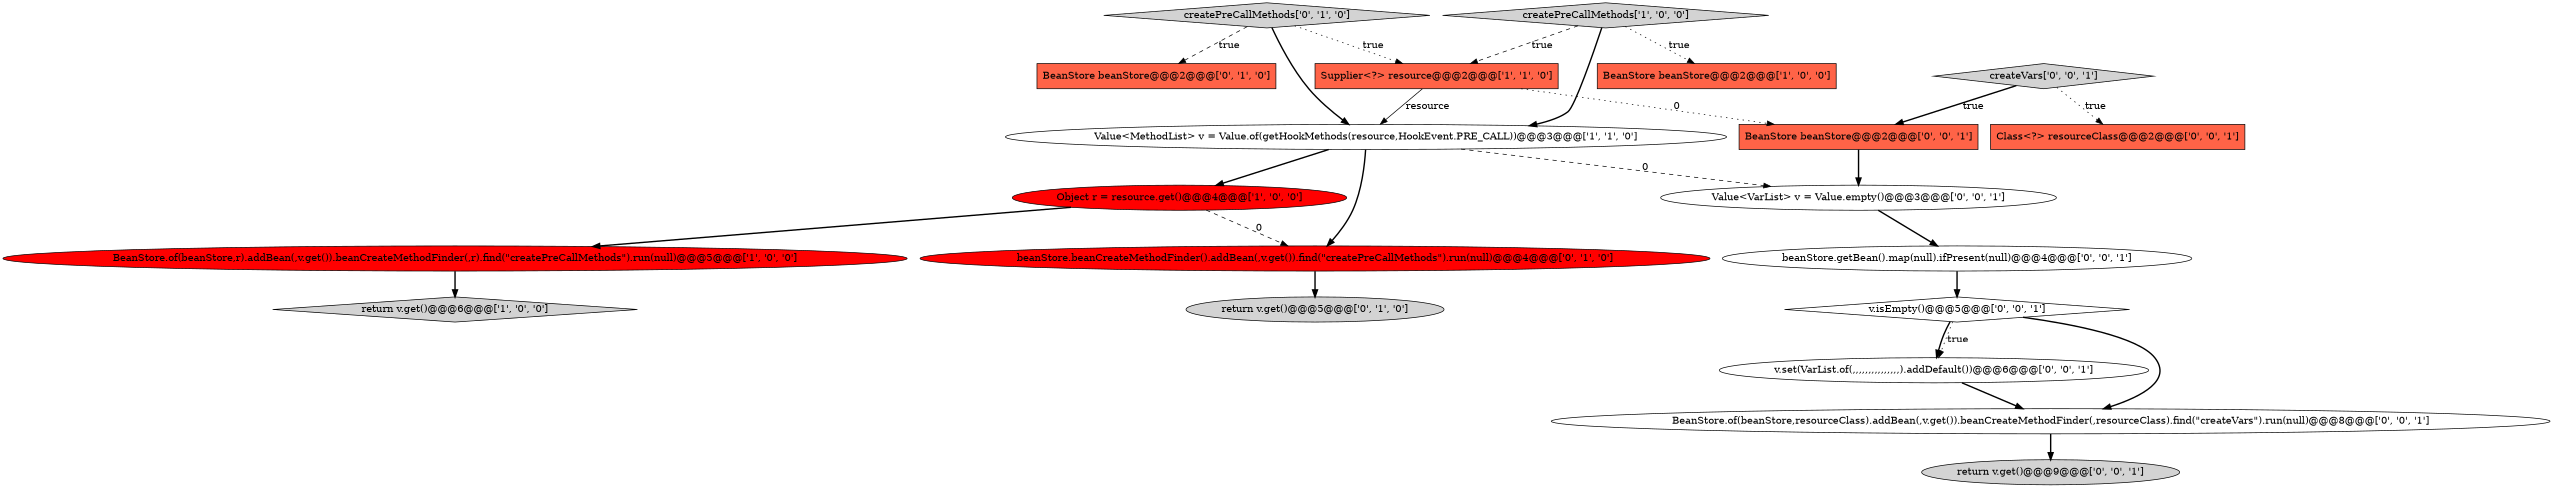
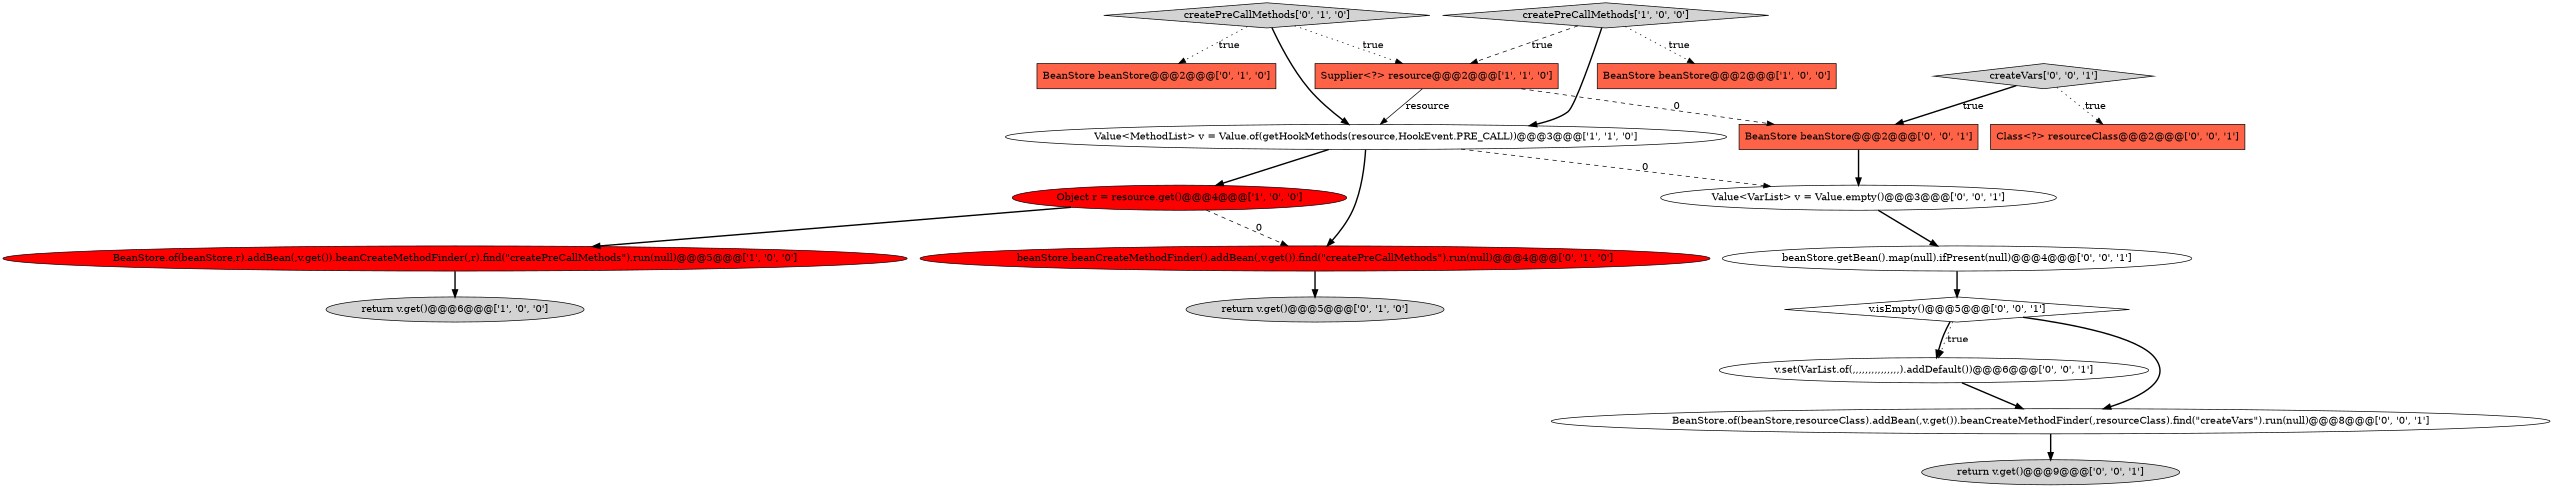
(1216, 43) -> (1216, 43)
(1644, 106) -> (1644, 106)
(455, 309) -> (455, 309)
